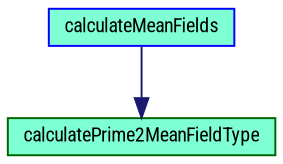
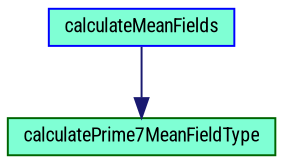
(142, 137) -> (142, 137)
